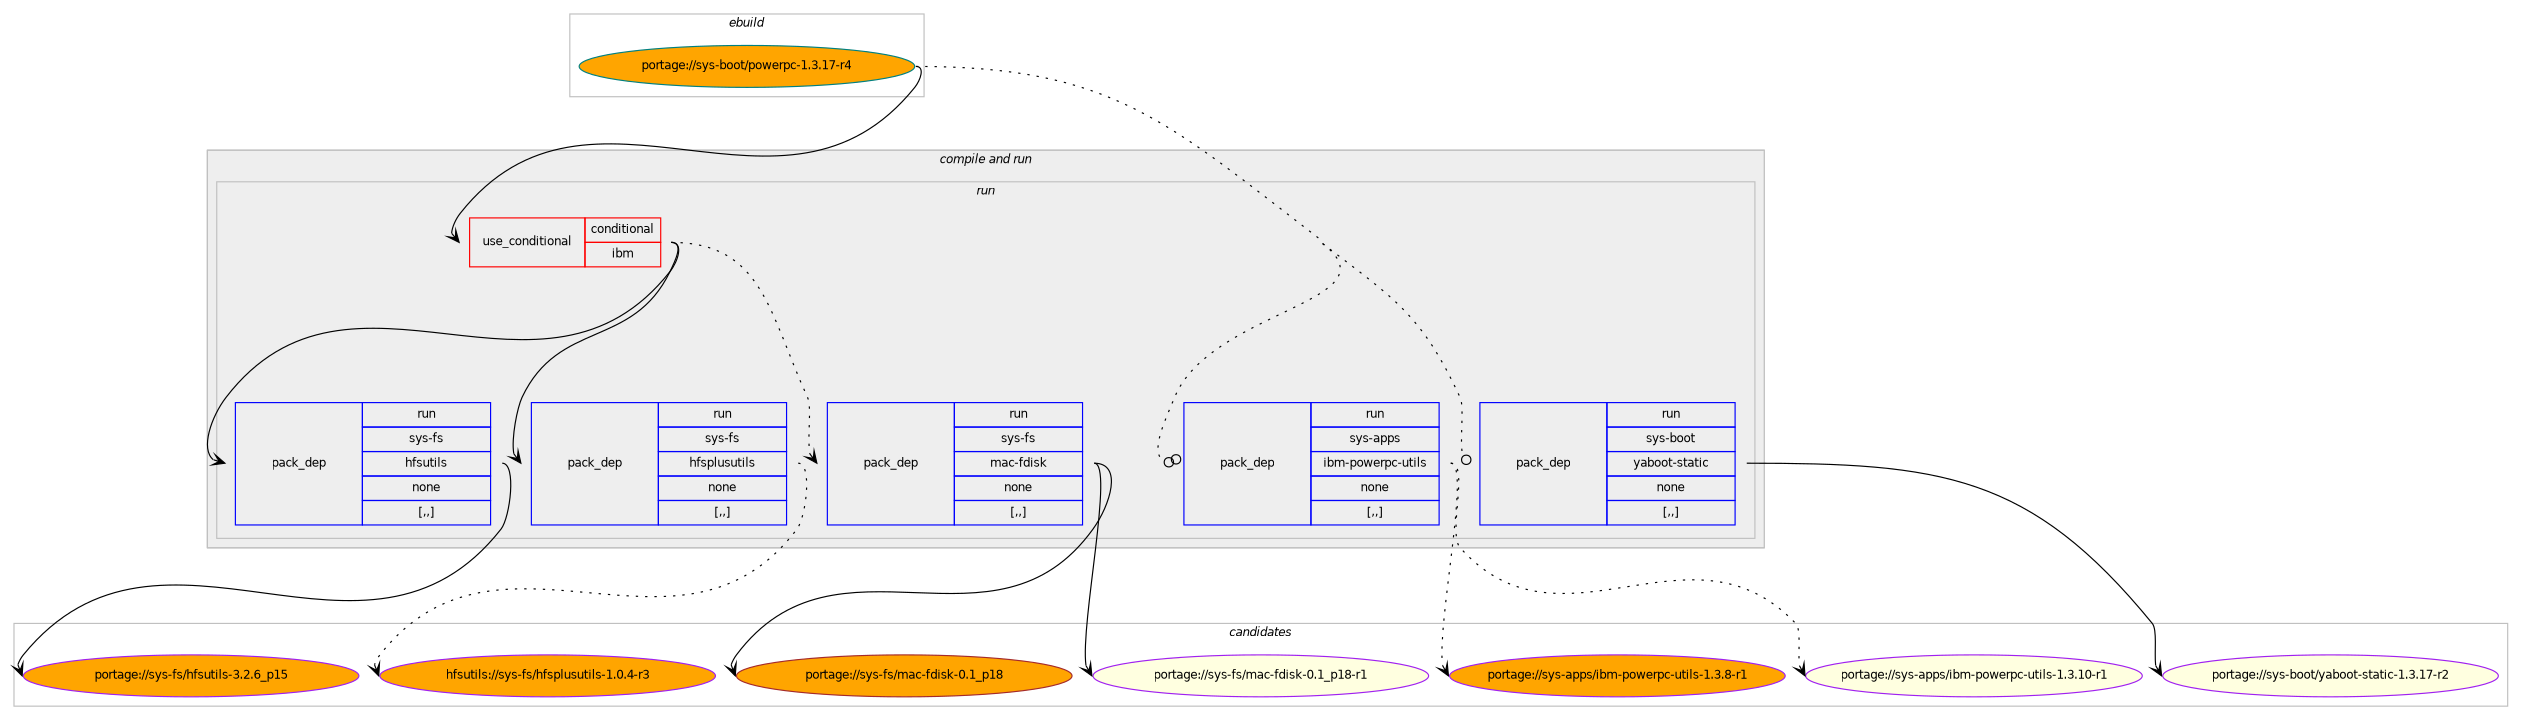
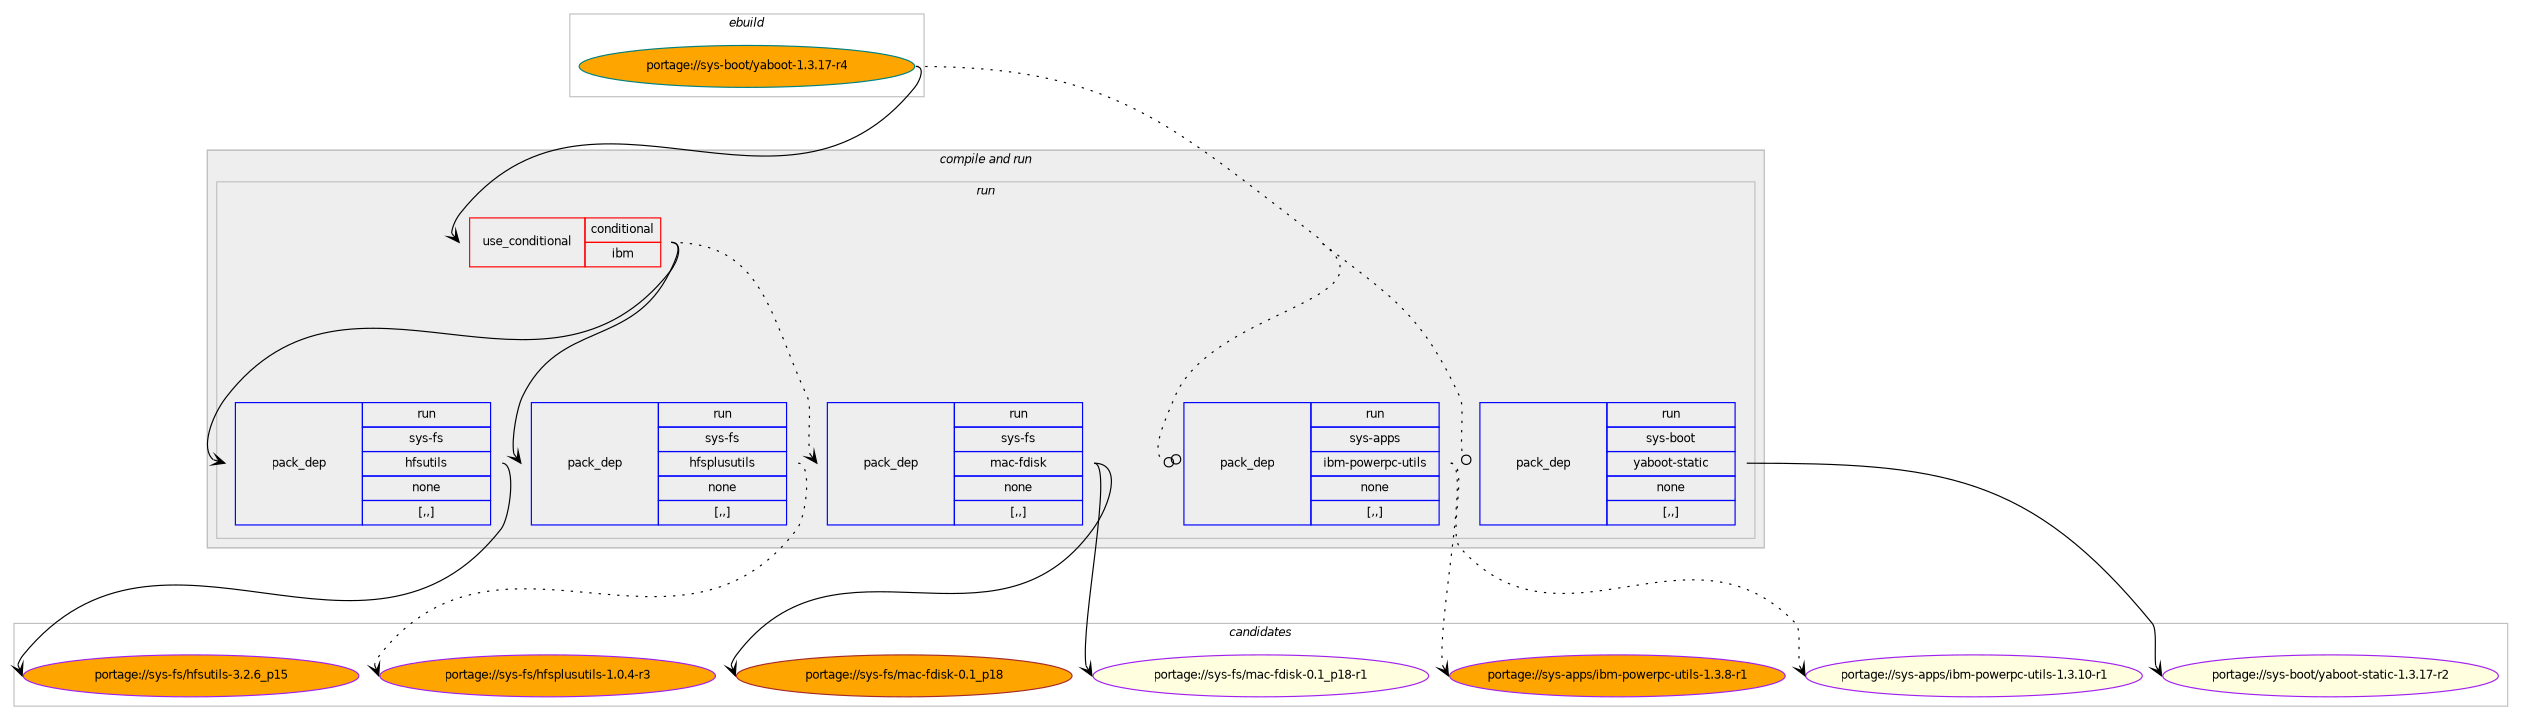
(747, 66) -> (747, 66)
(548, 676) -> (548, 676)
